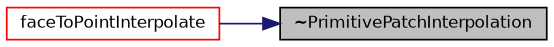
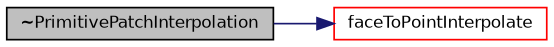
(241, 24) -> (295, 24)
